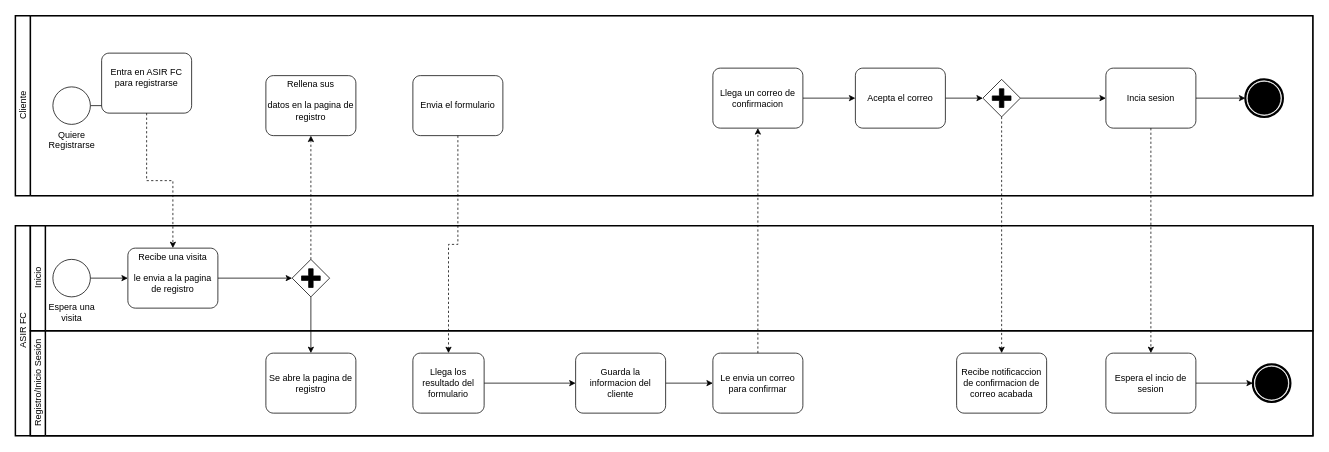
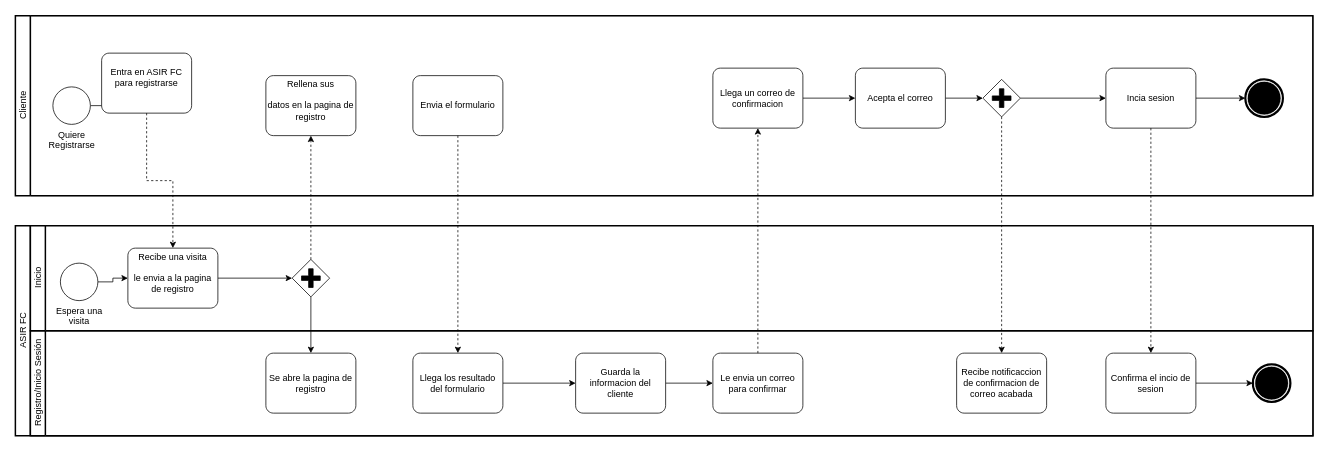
(72, 278) -> (79, 282)
(449, 383) -> (458, 383)
(1151, 383) -> (1151, 383)
